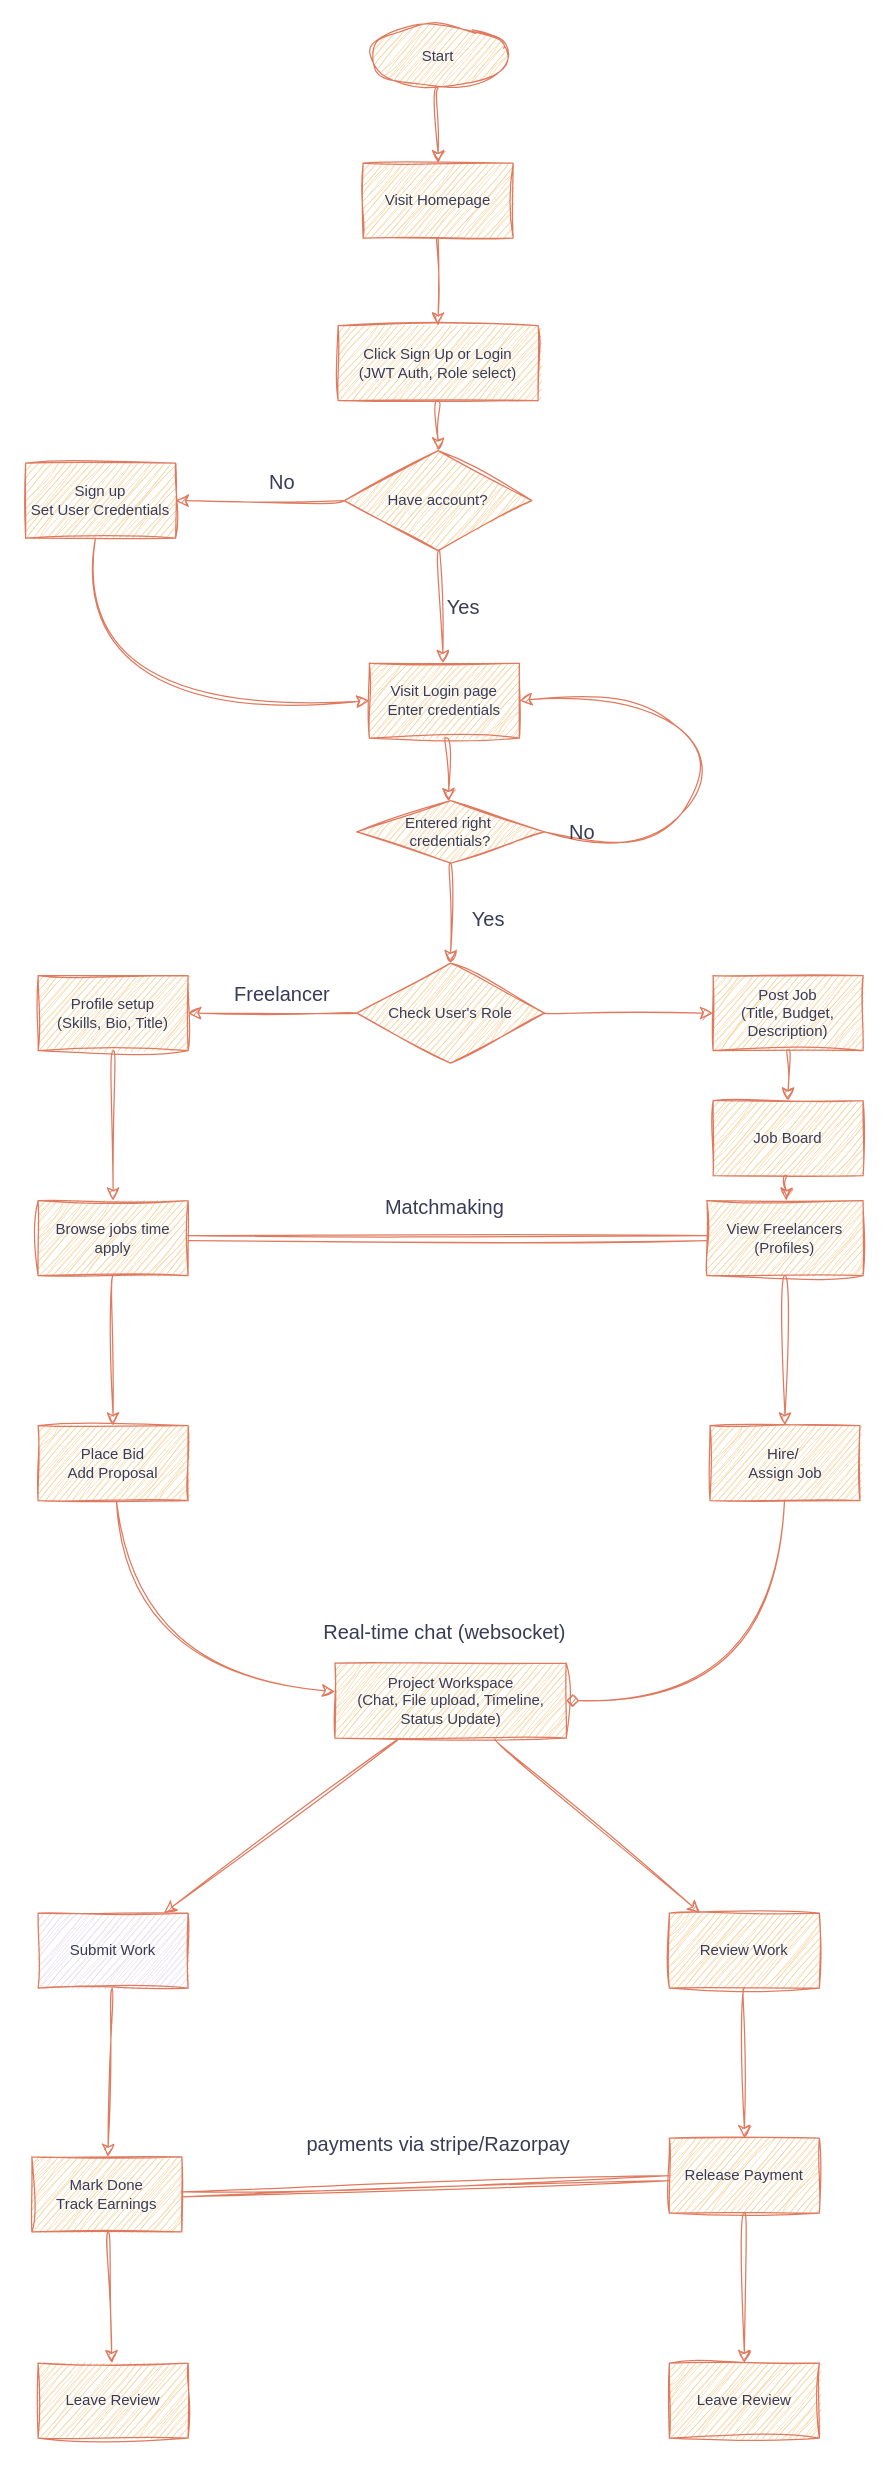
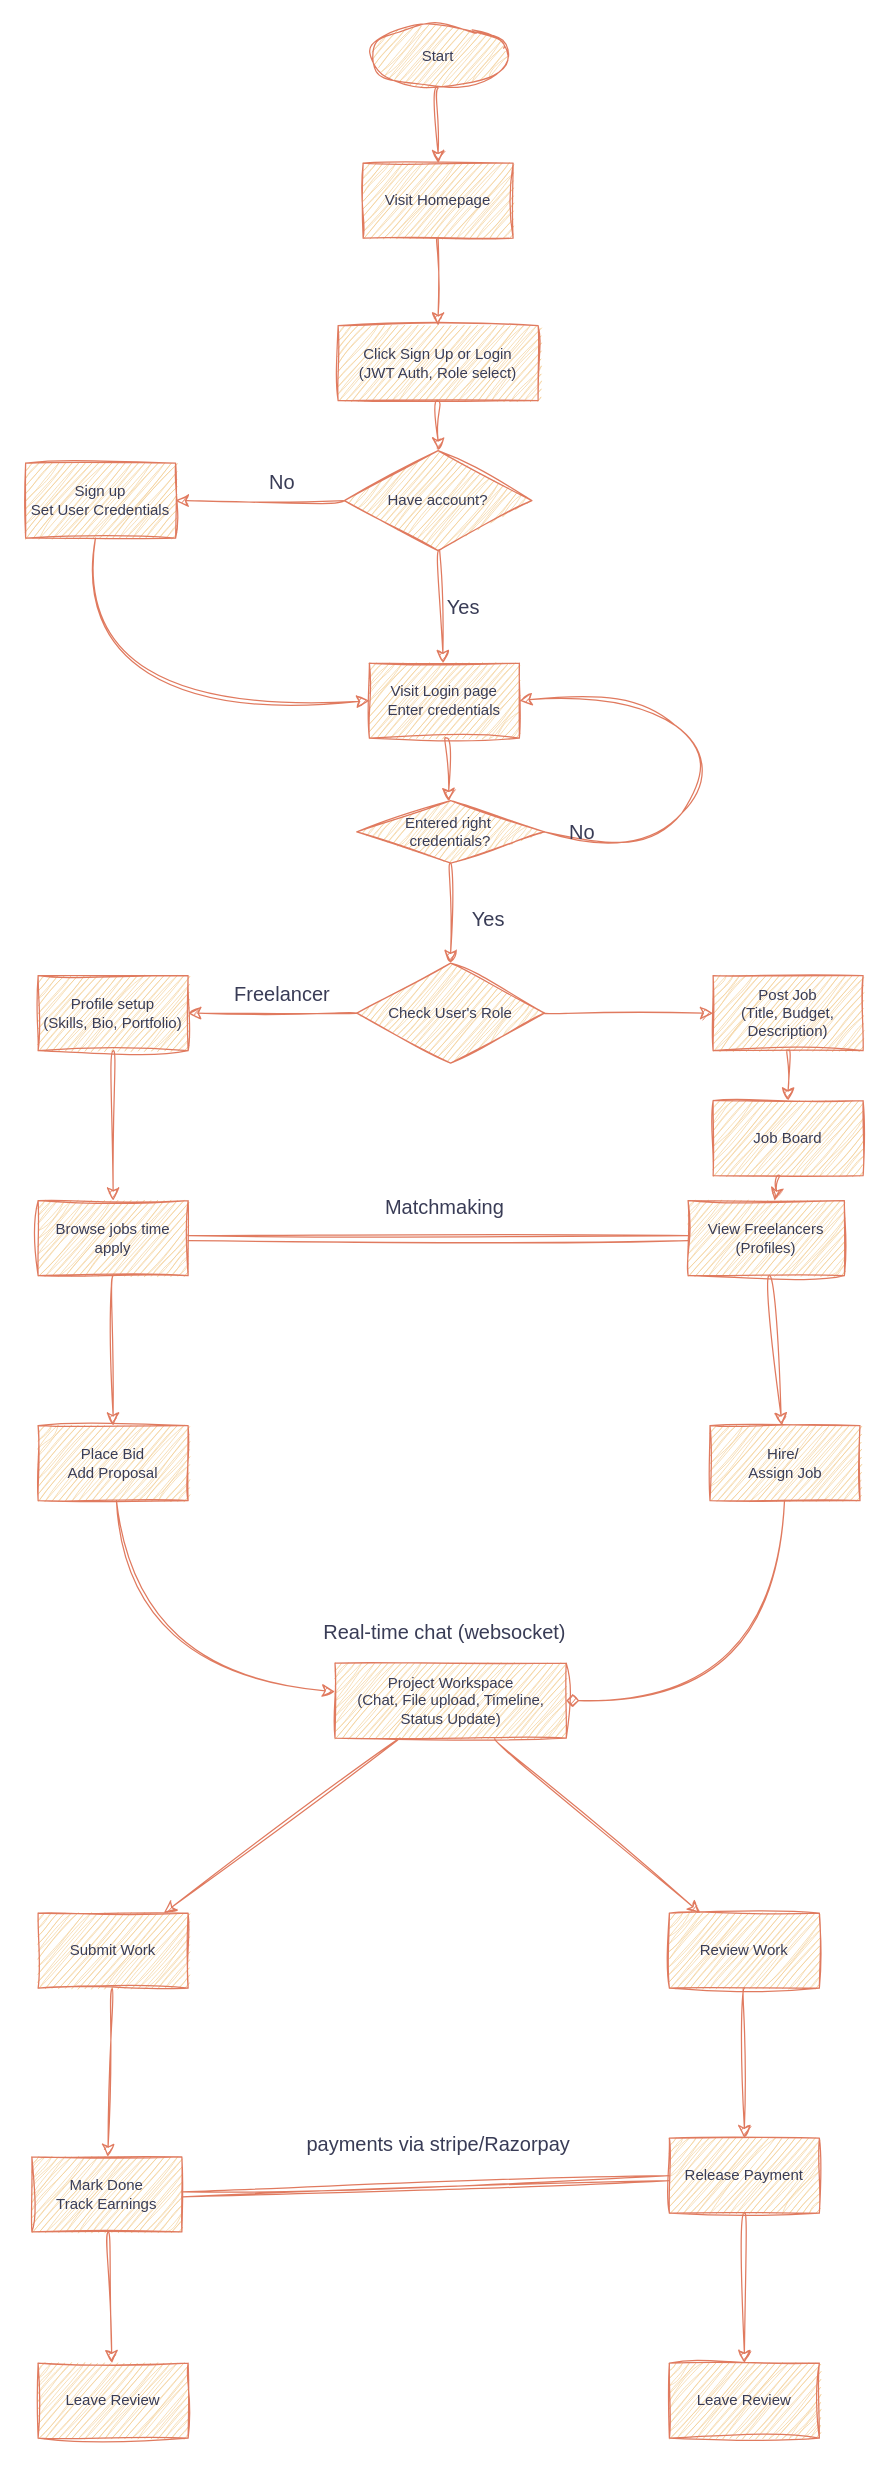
(113, 1013) -> (113, 1013)
(785, 1238) -> (766, 1238)
(113, 1951) -> (113, 1951)
